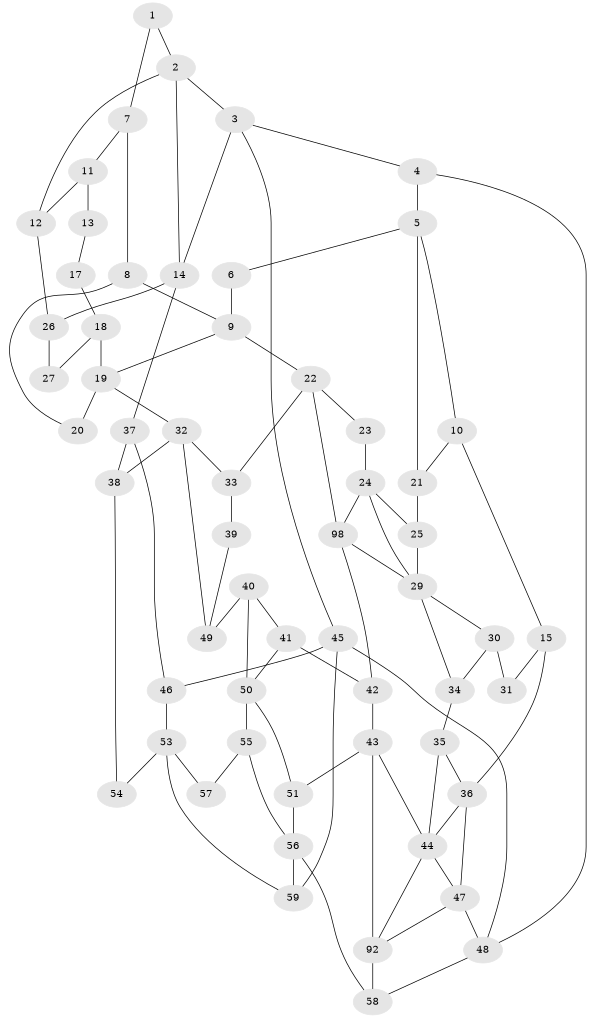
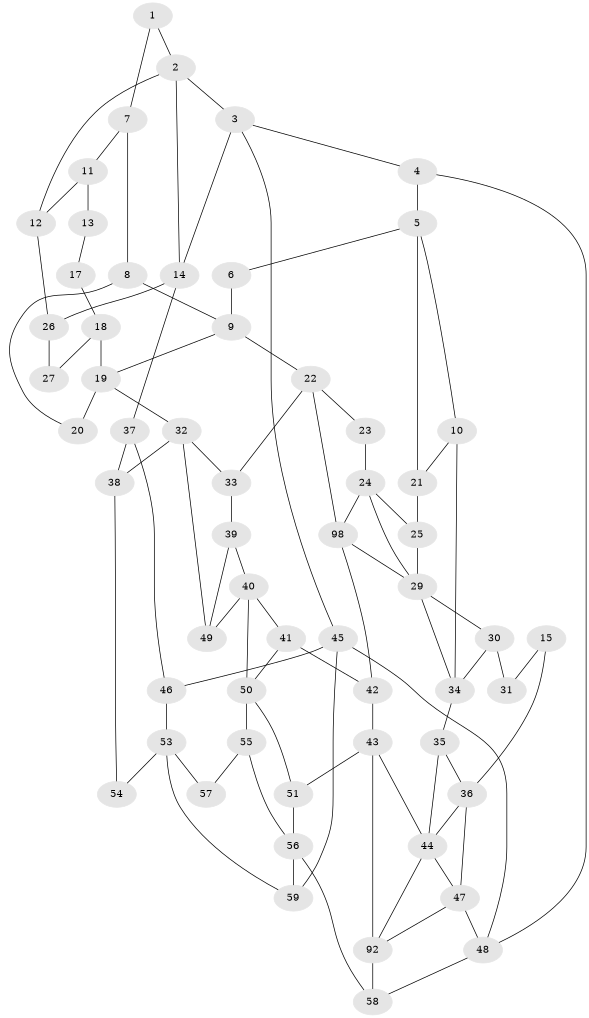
(502, 535) -> (456, 561)
none -> (240, 561)
